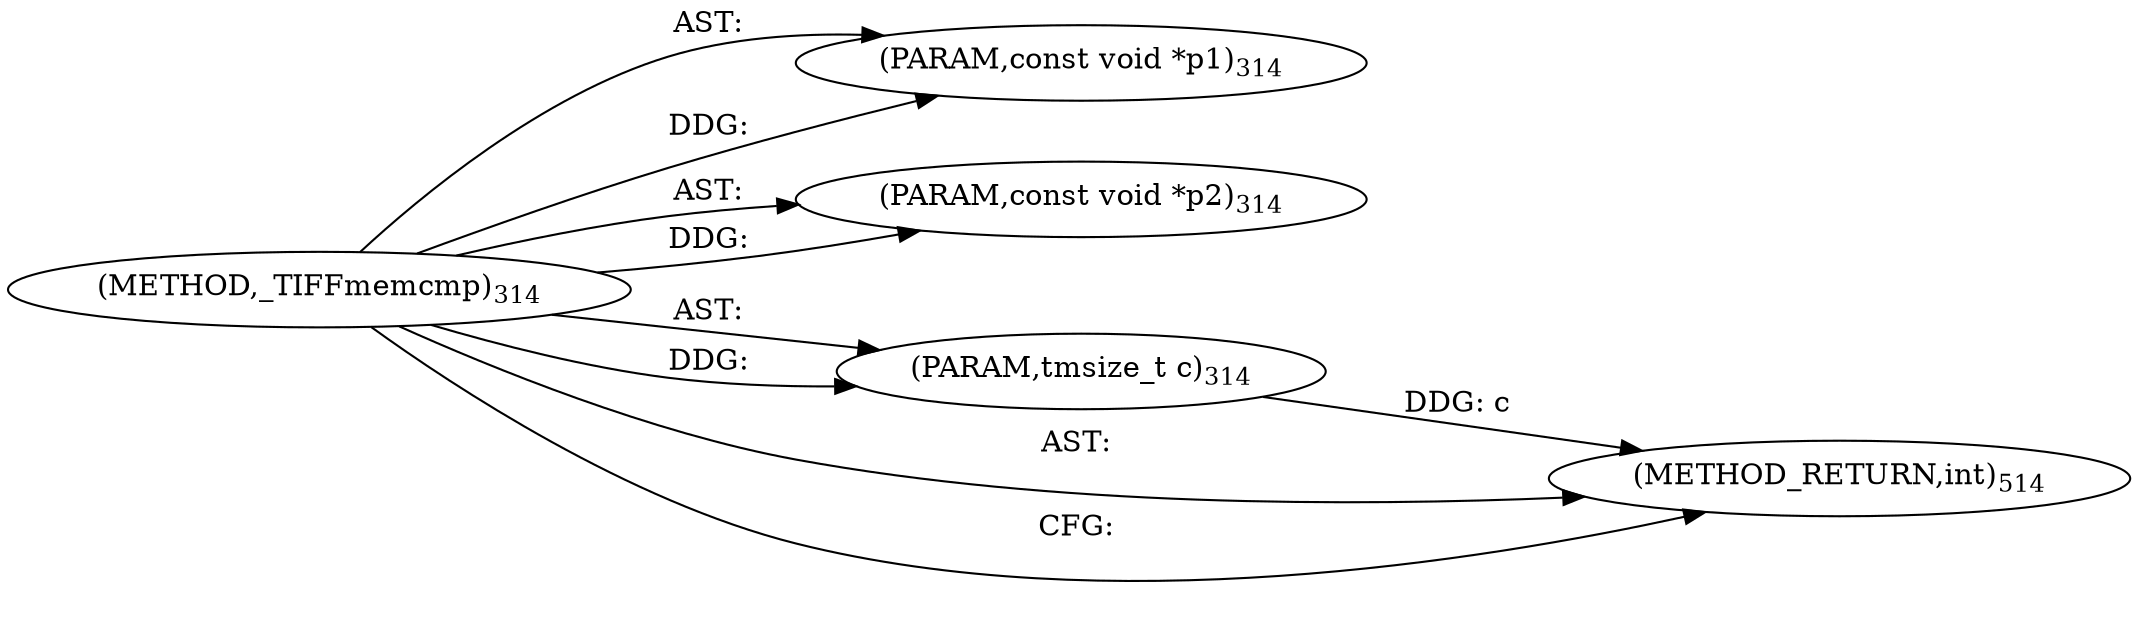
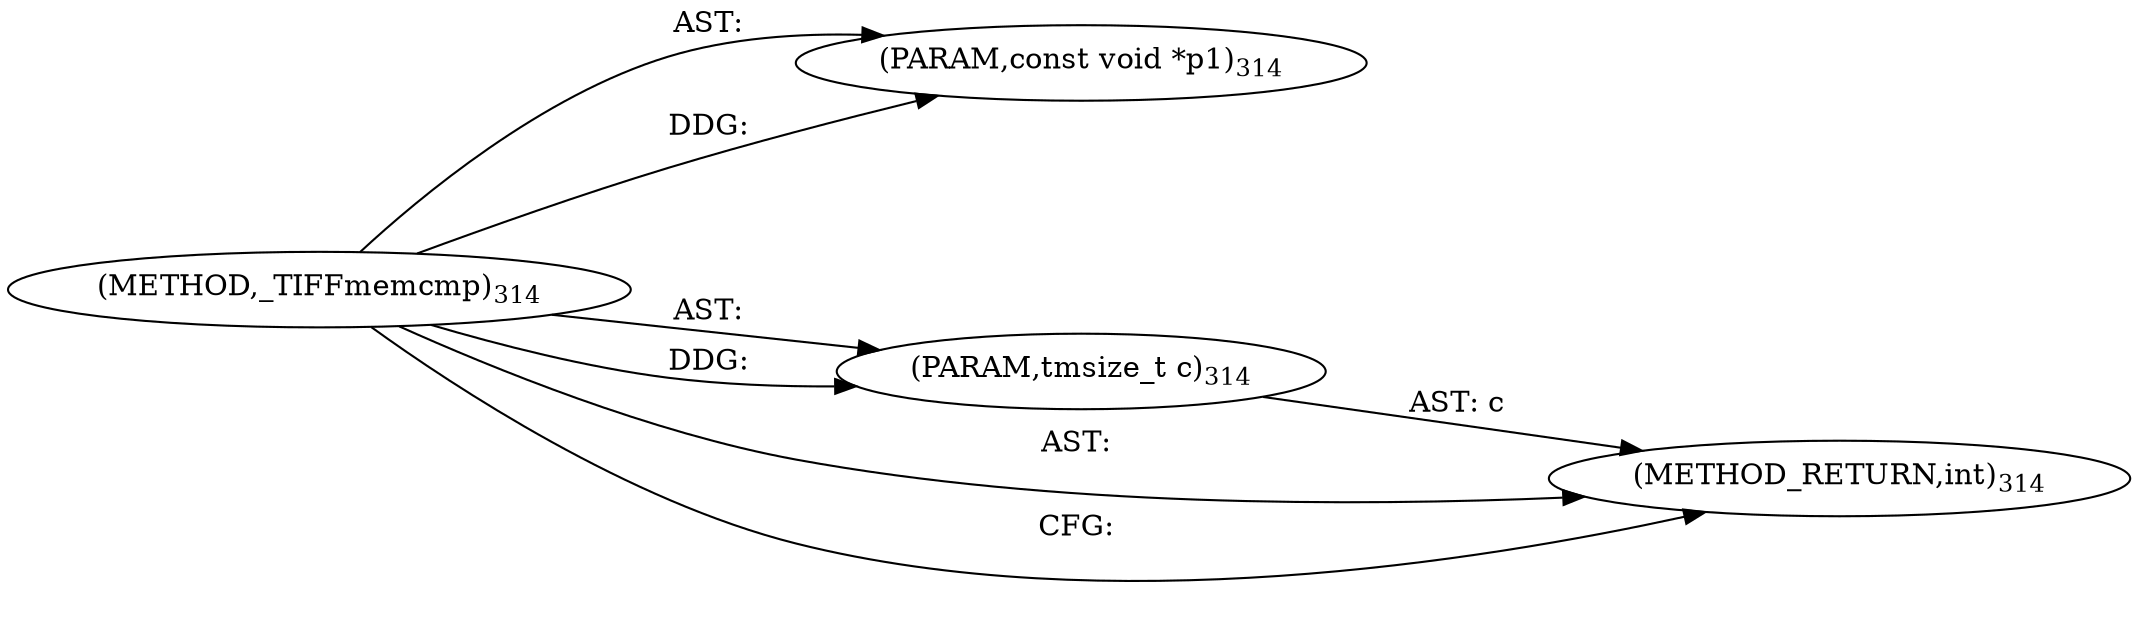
(1081, 199) -> none
(1458, 404) -> (1458, 404)
(2022, 475) -> (2022, 475)
